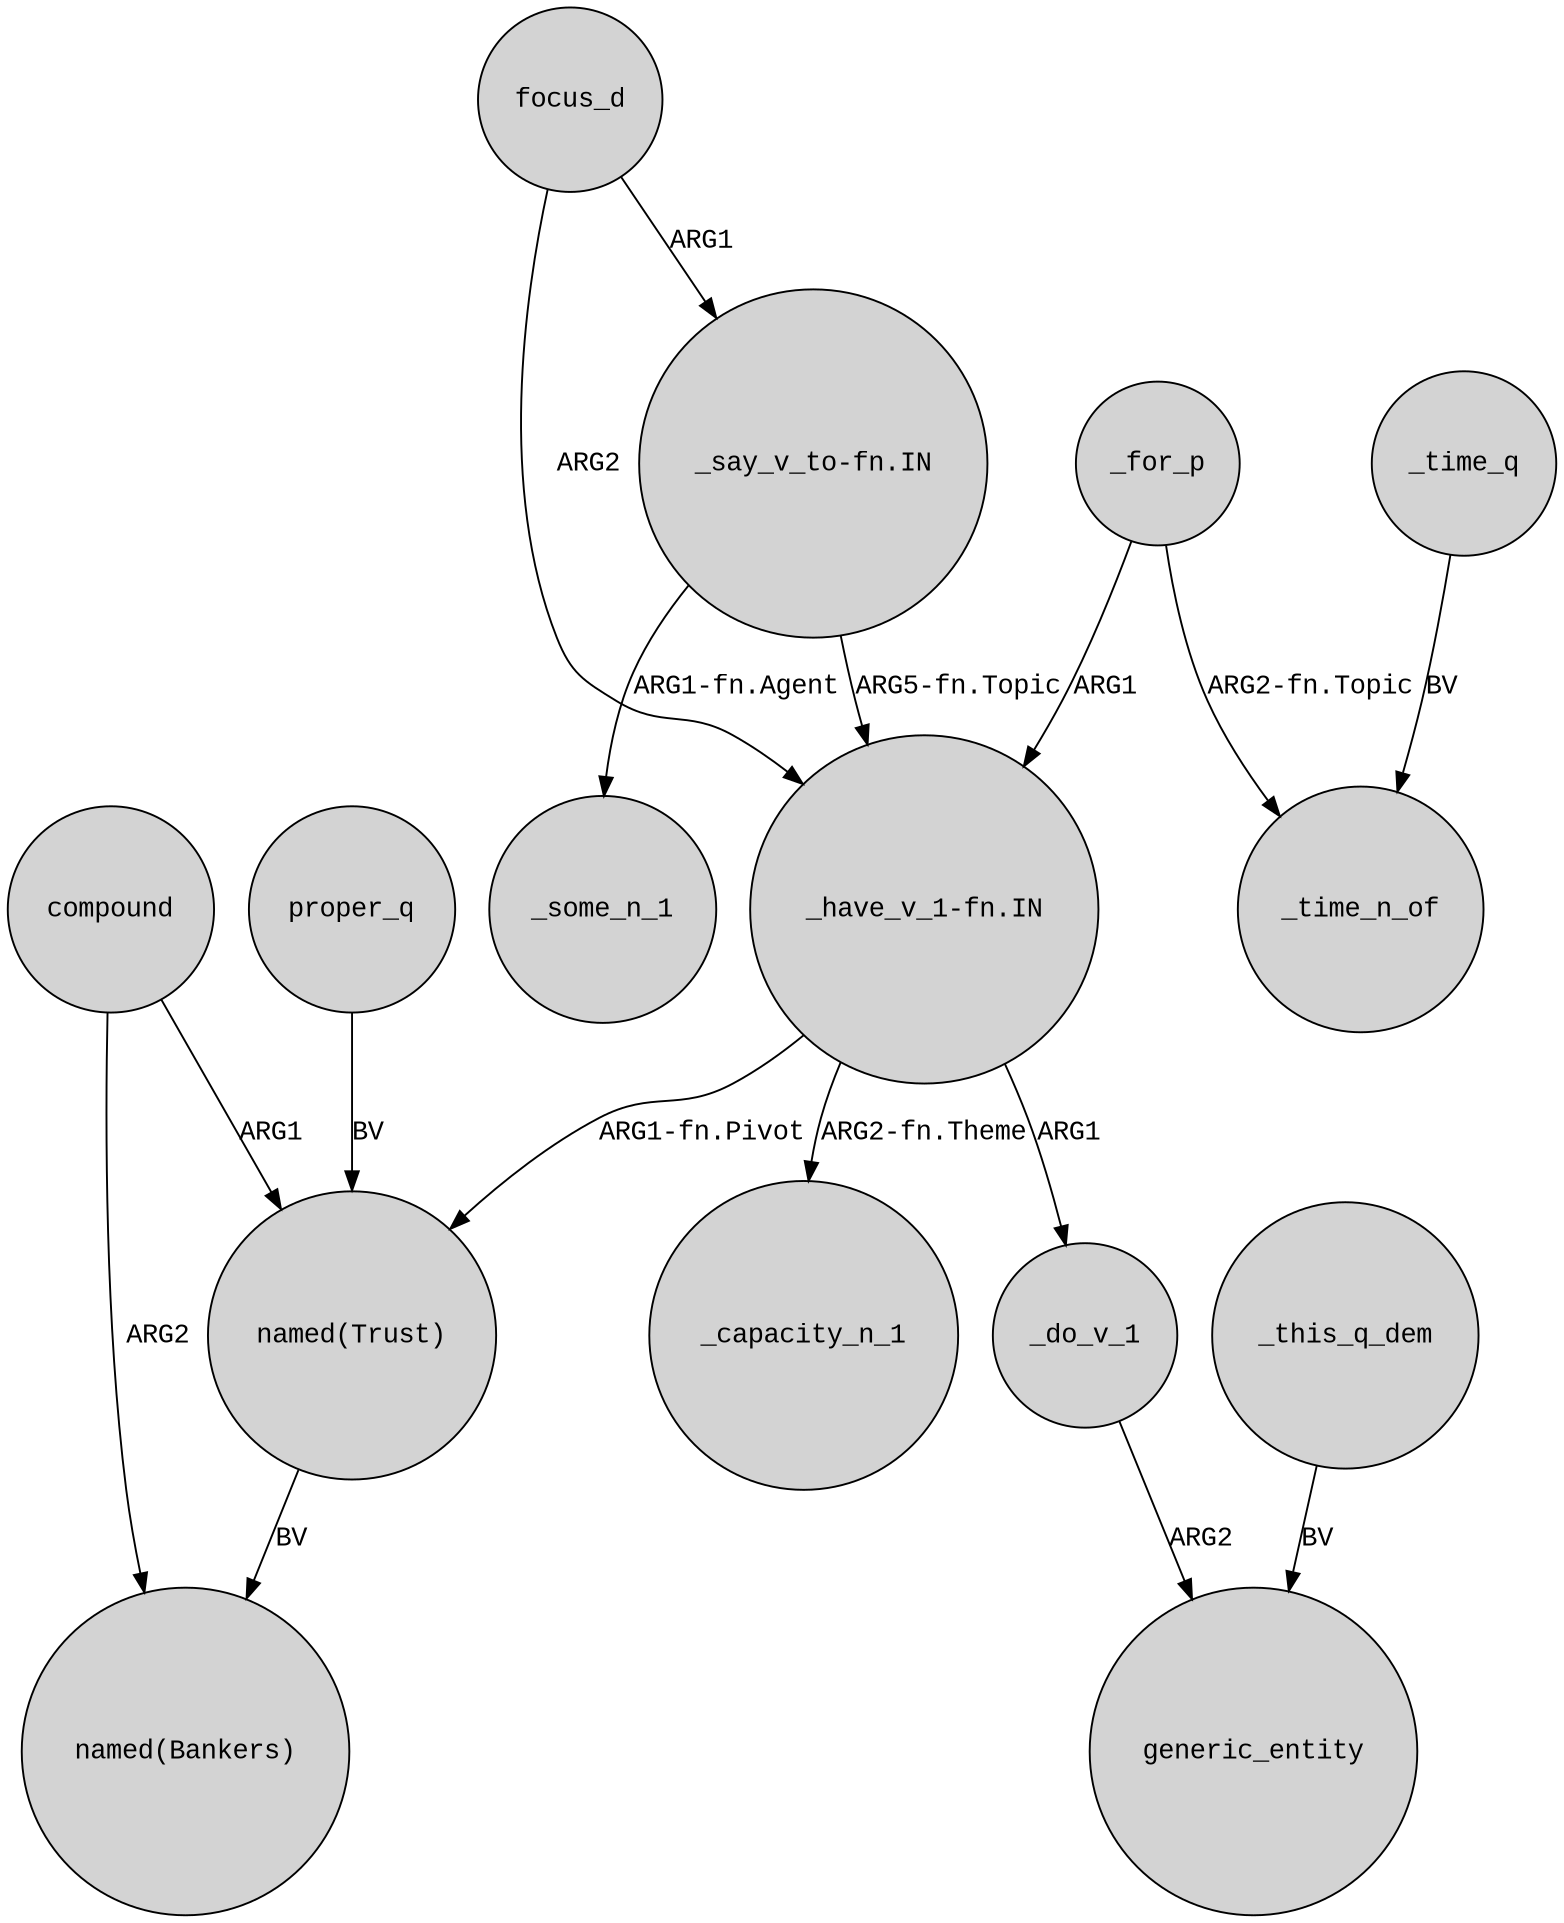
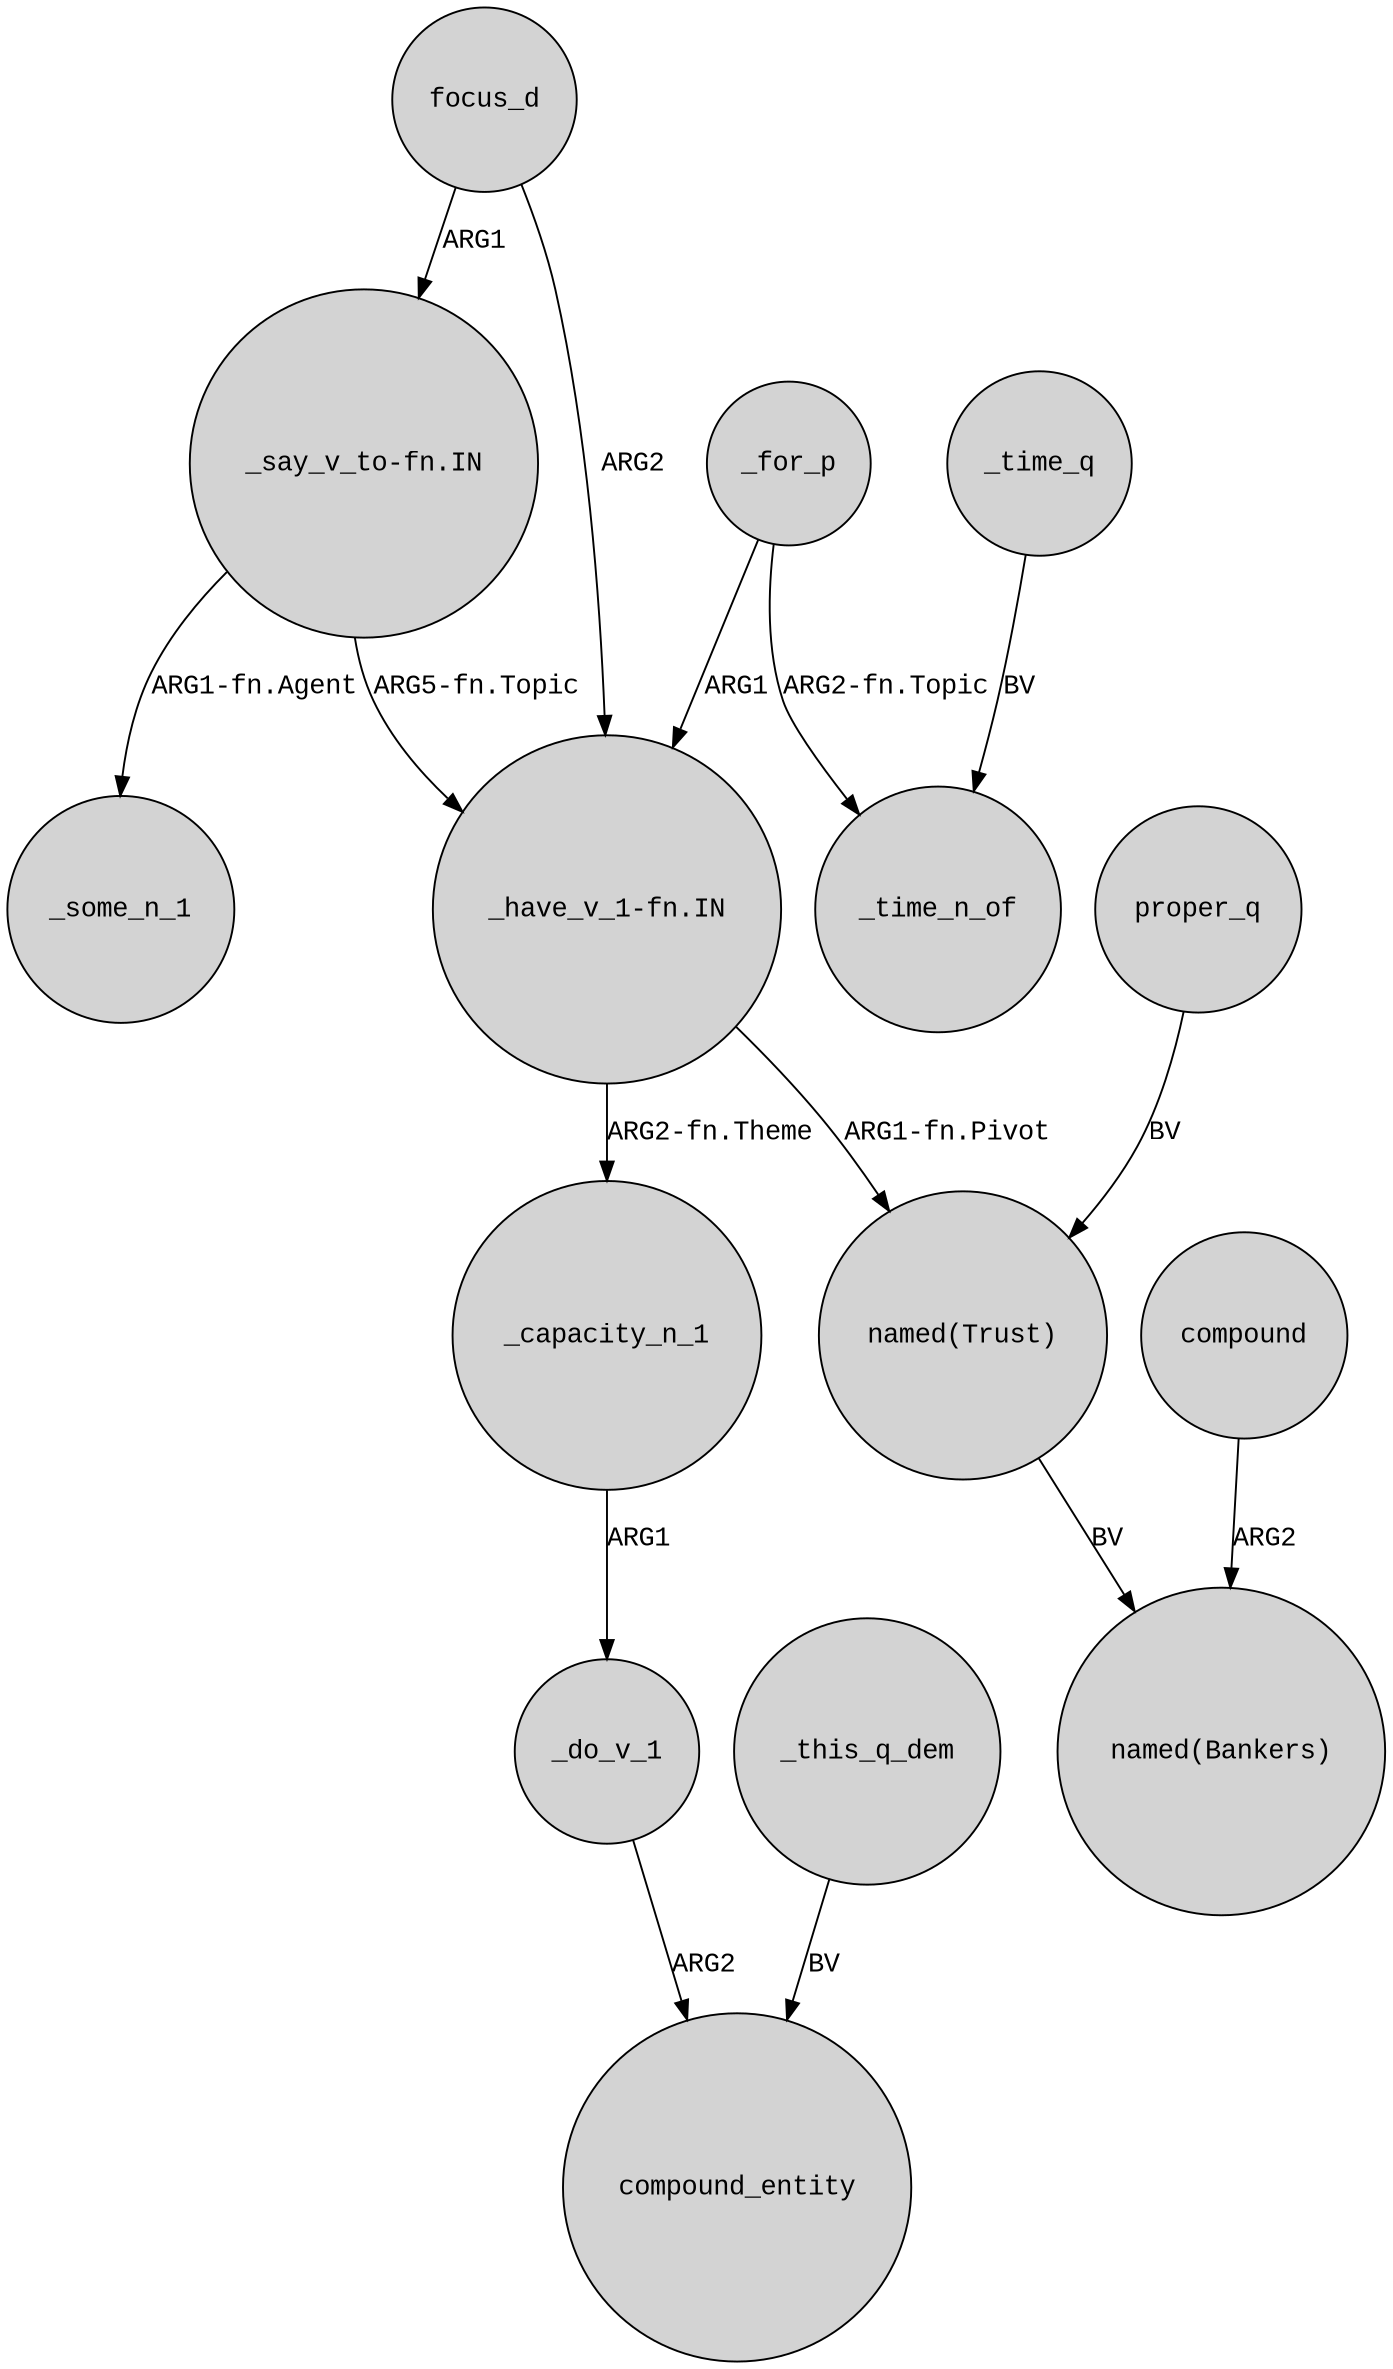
(216, 1096) -> none
(1037, 1144) -> (607, 1565)
(1254, 1751) -> (737, 2187)
